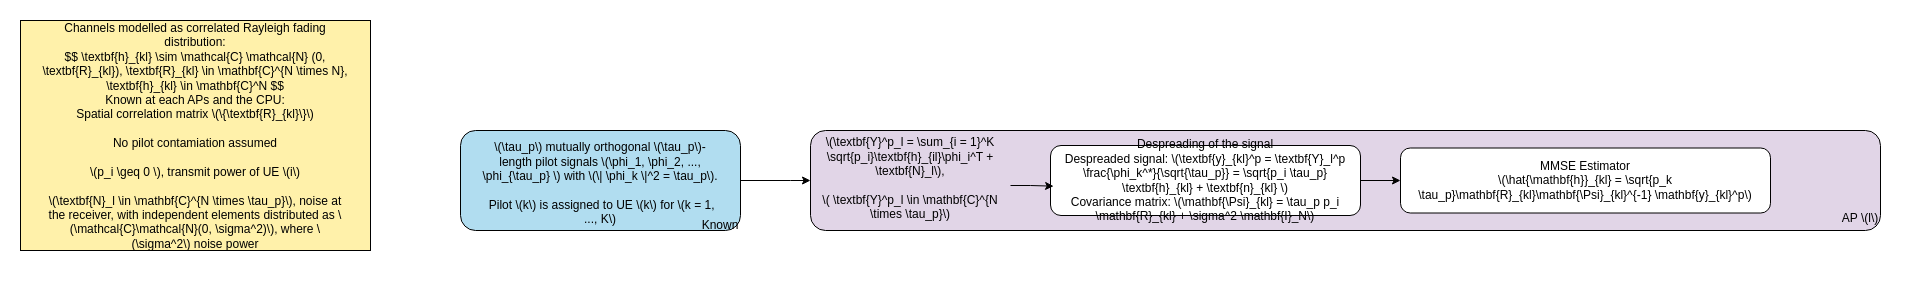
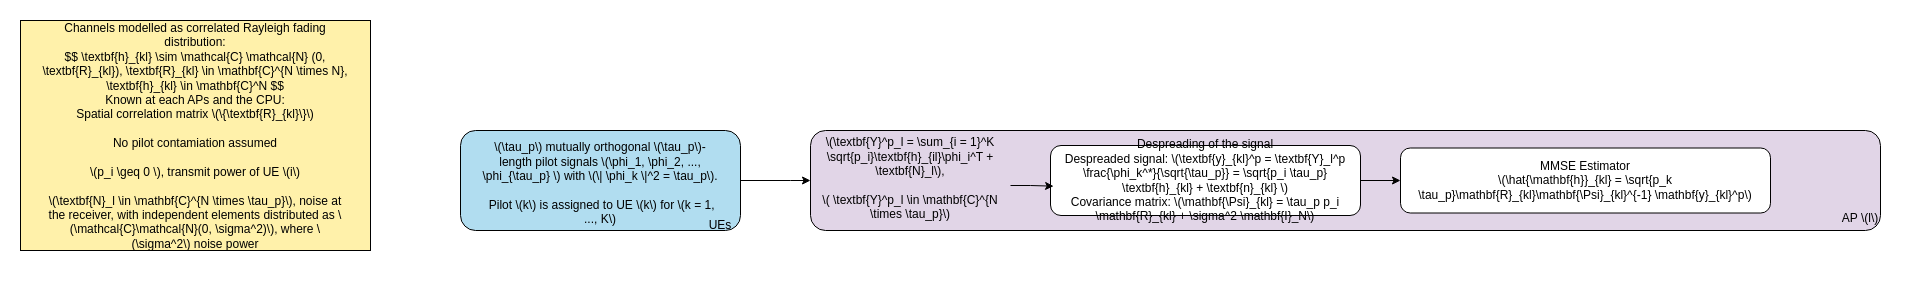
(721, 226) -> (721, 226)
